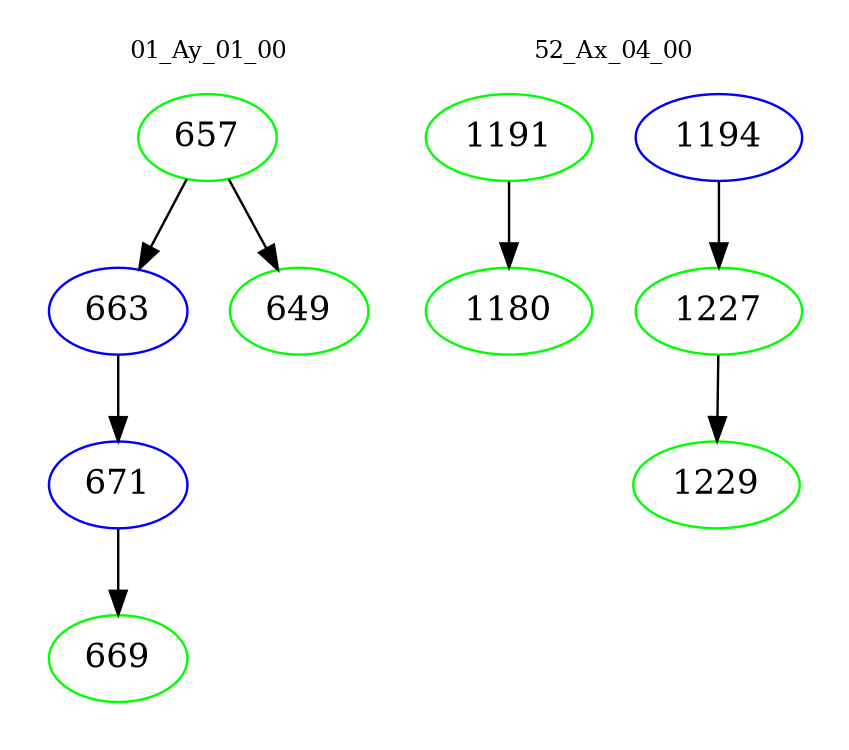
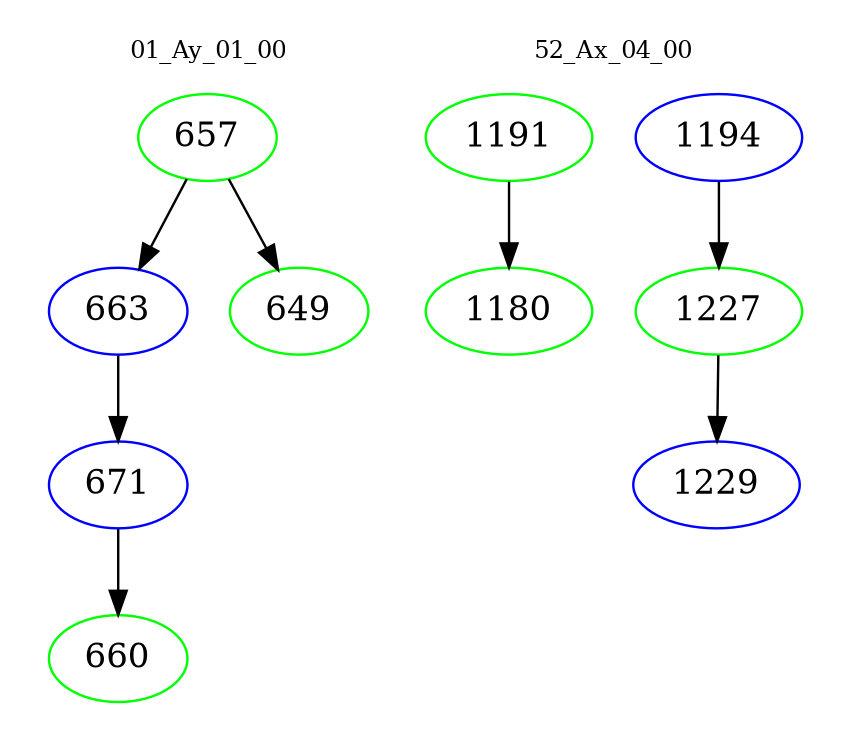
(717, 485) -> (717, 485)
(118, 659) -> (118, 659)
